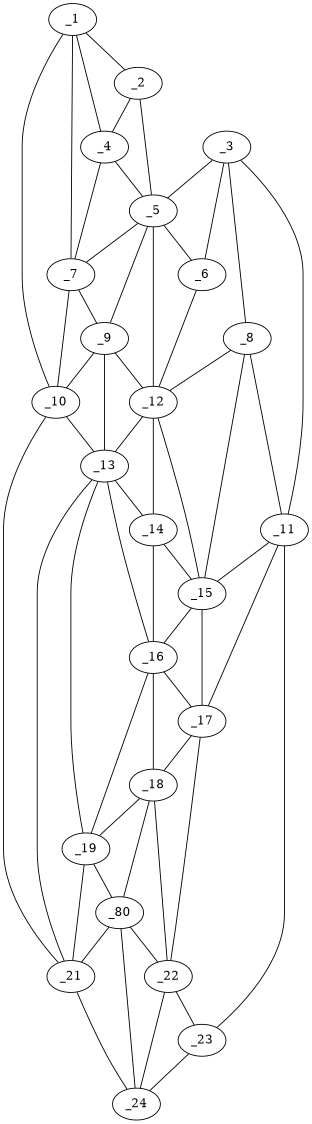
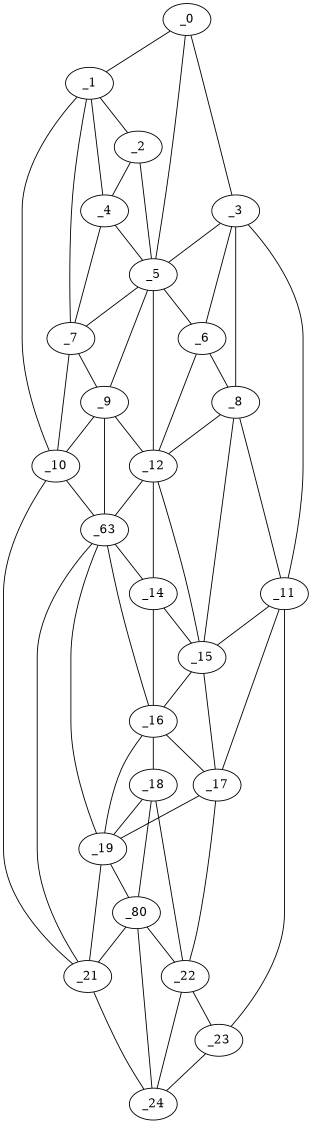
none -> (187, 19)
none -> (219, 370)
(105, 466) -> (105, 530)
(178, 753) -> (164, 815)
